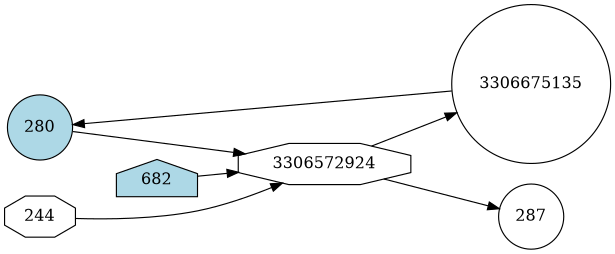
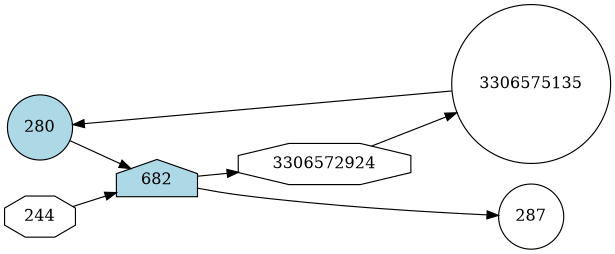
(531, 84) -> (531, 84)
(153, 142) -> (95, 152)
(436, 192) -> (342, 206)
(176, 214) -> (89, 201)
